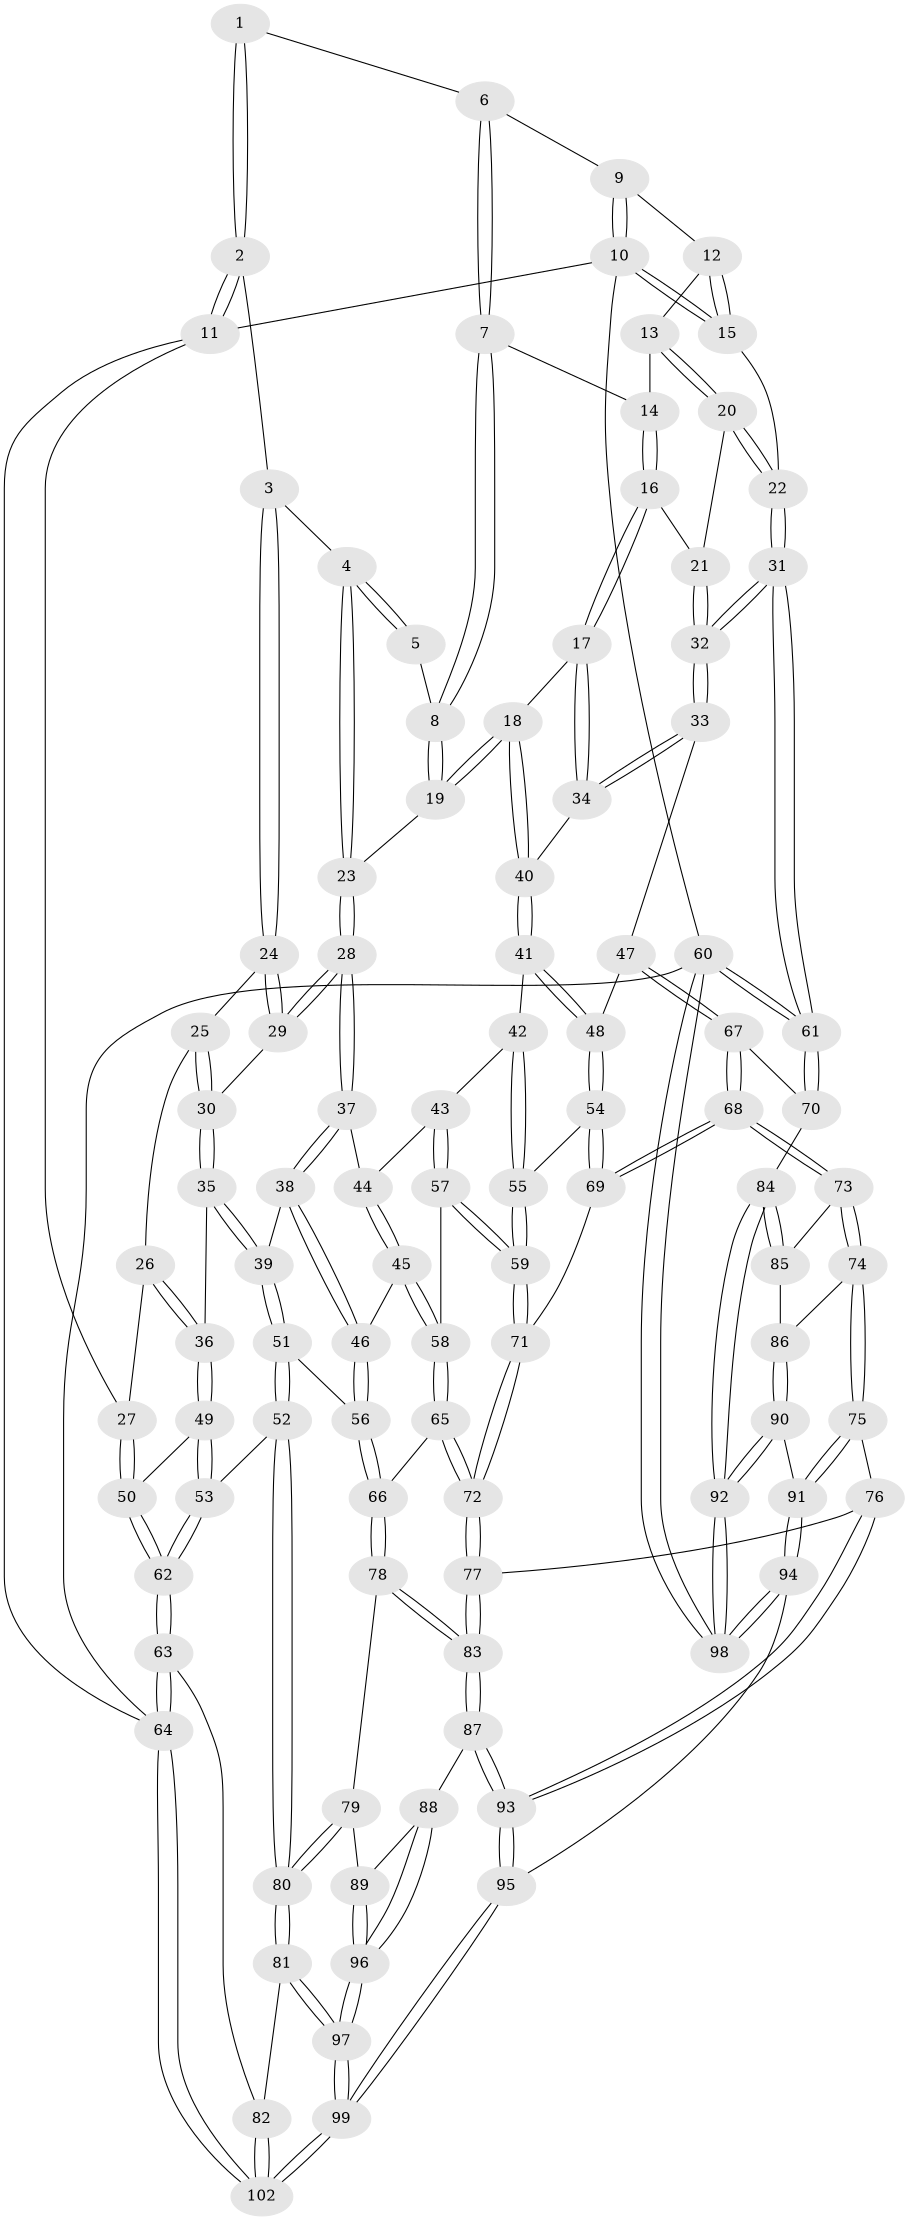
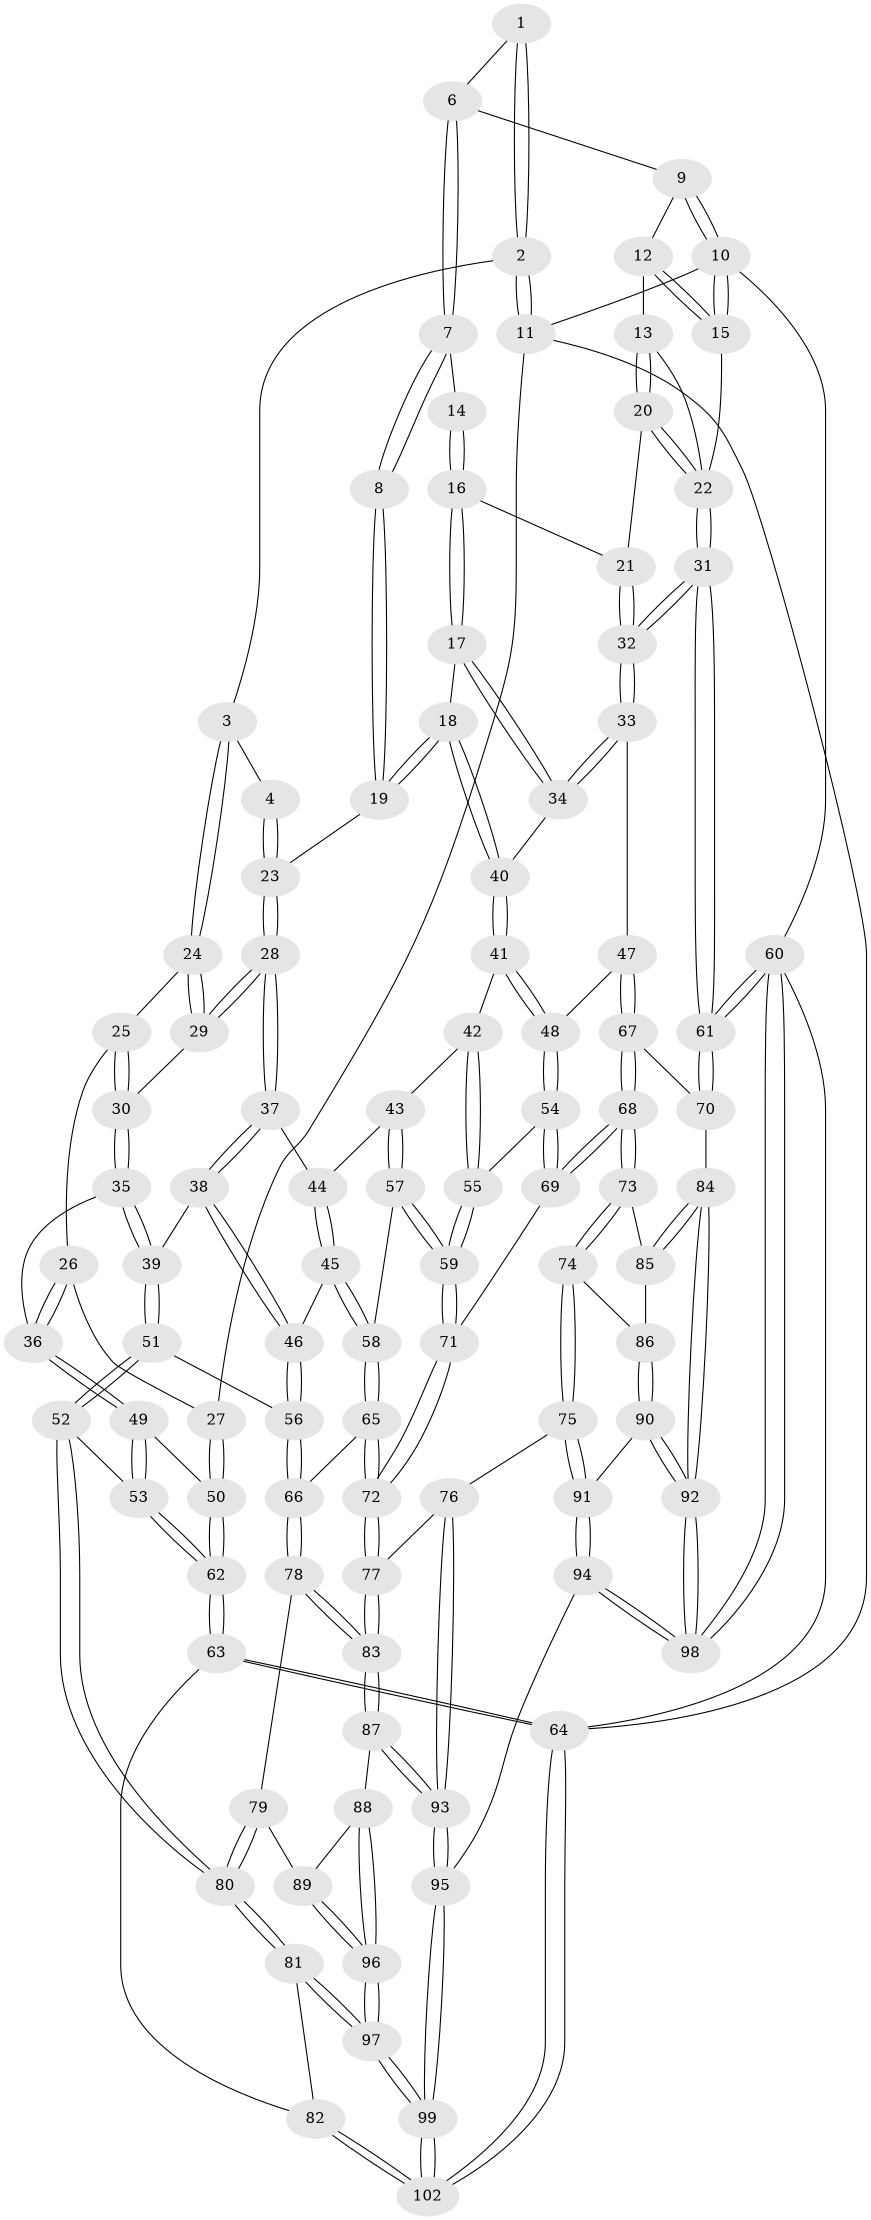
(650, 373) -> (688, 407)
(416, 645) -> none
